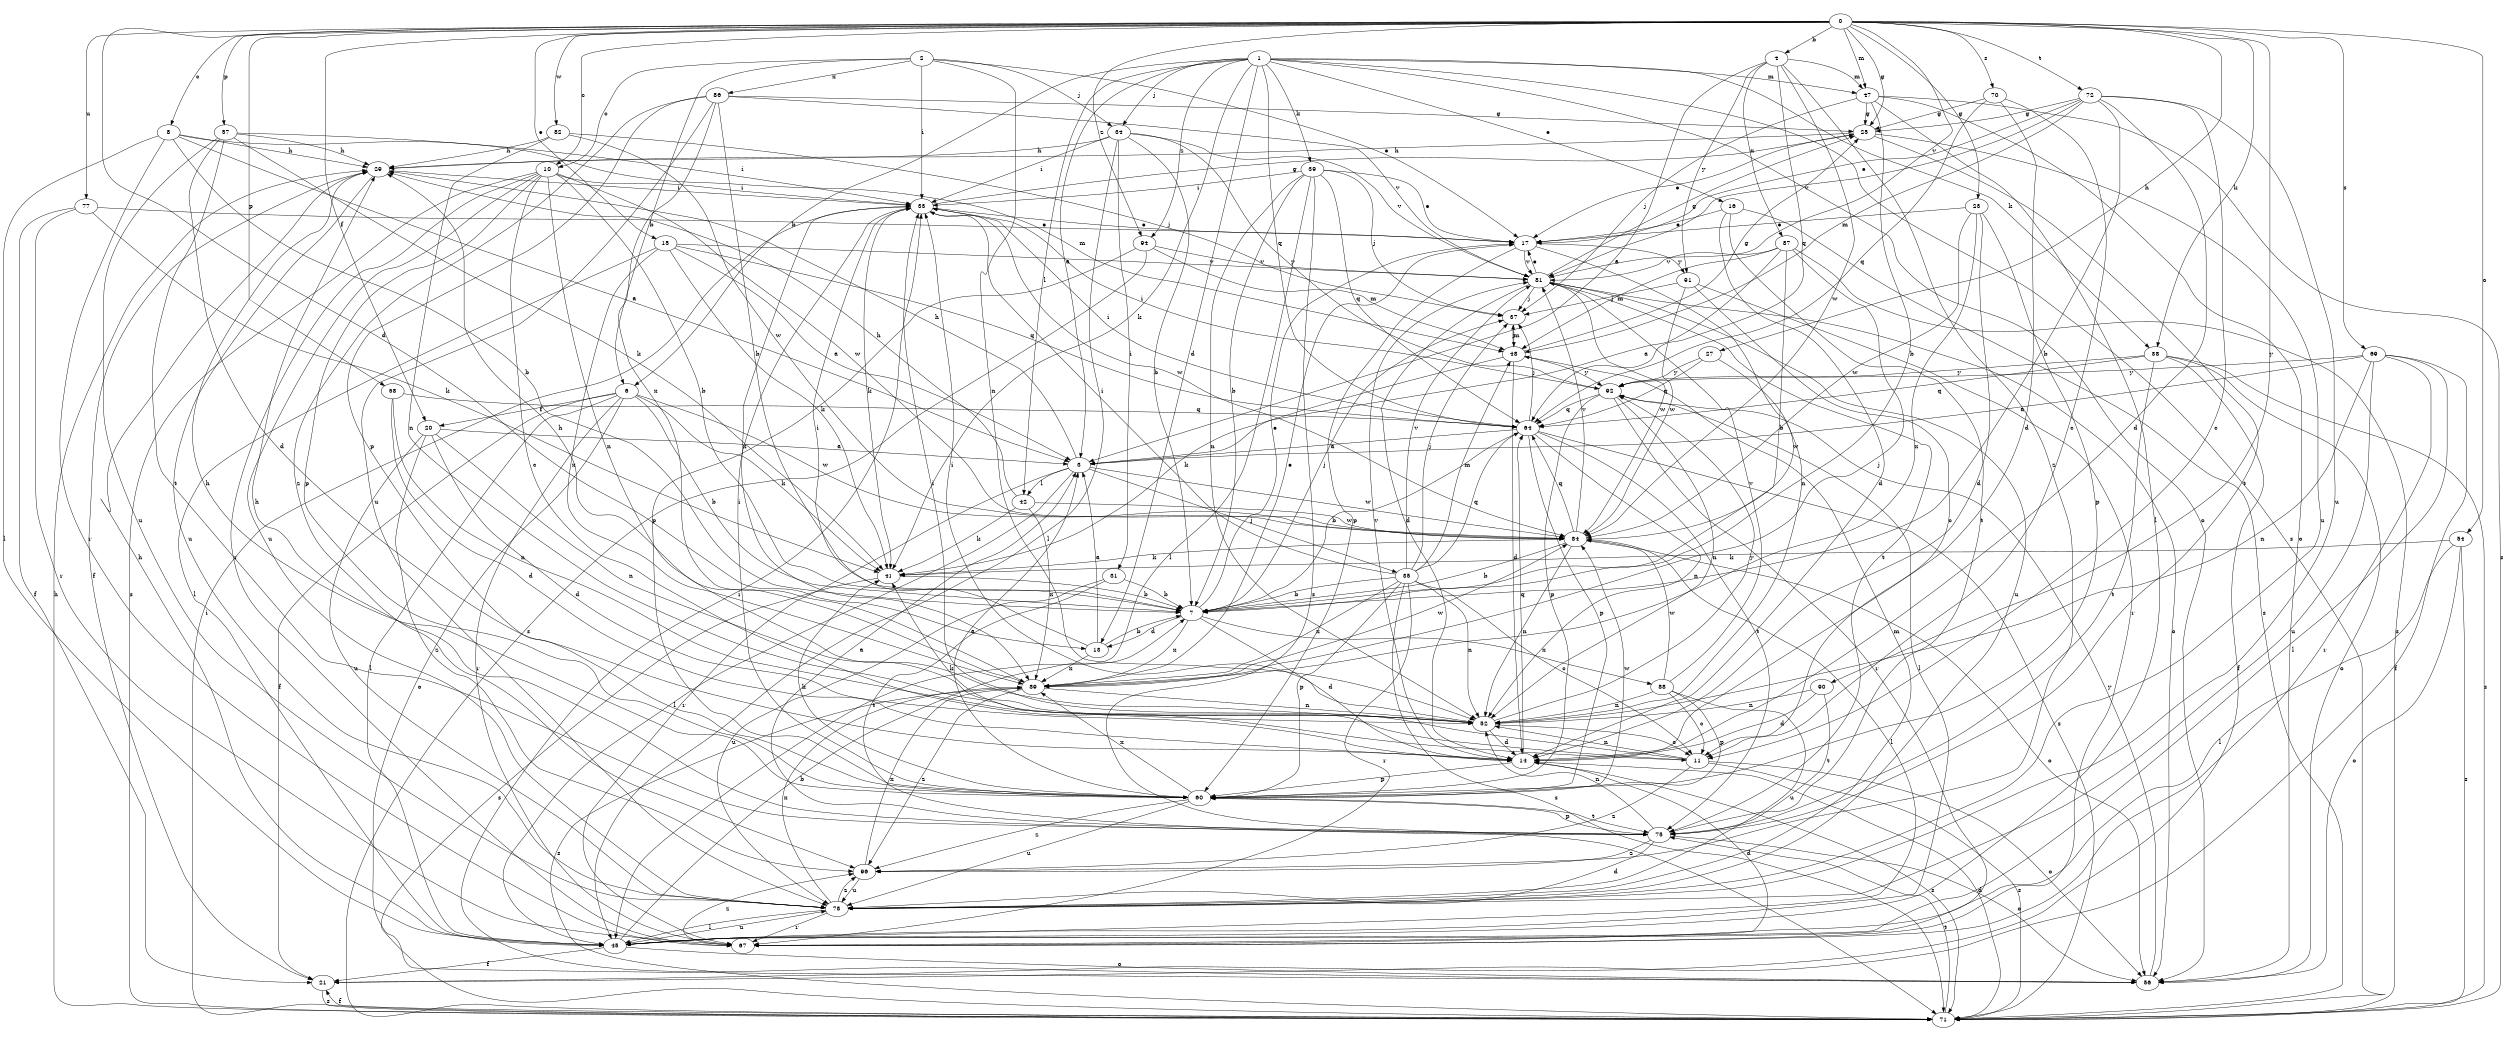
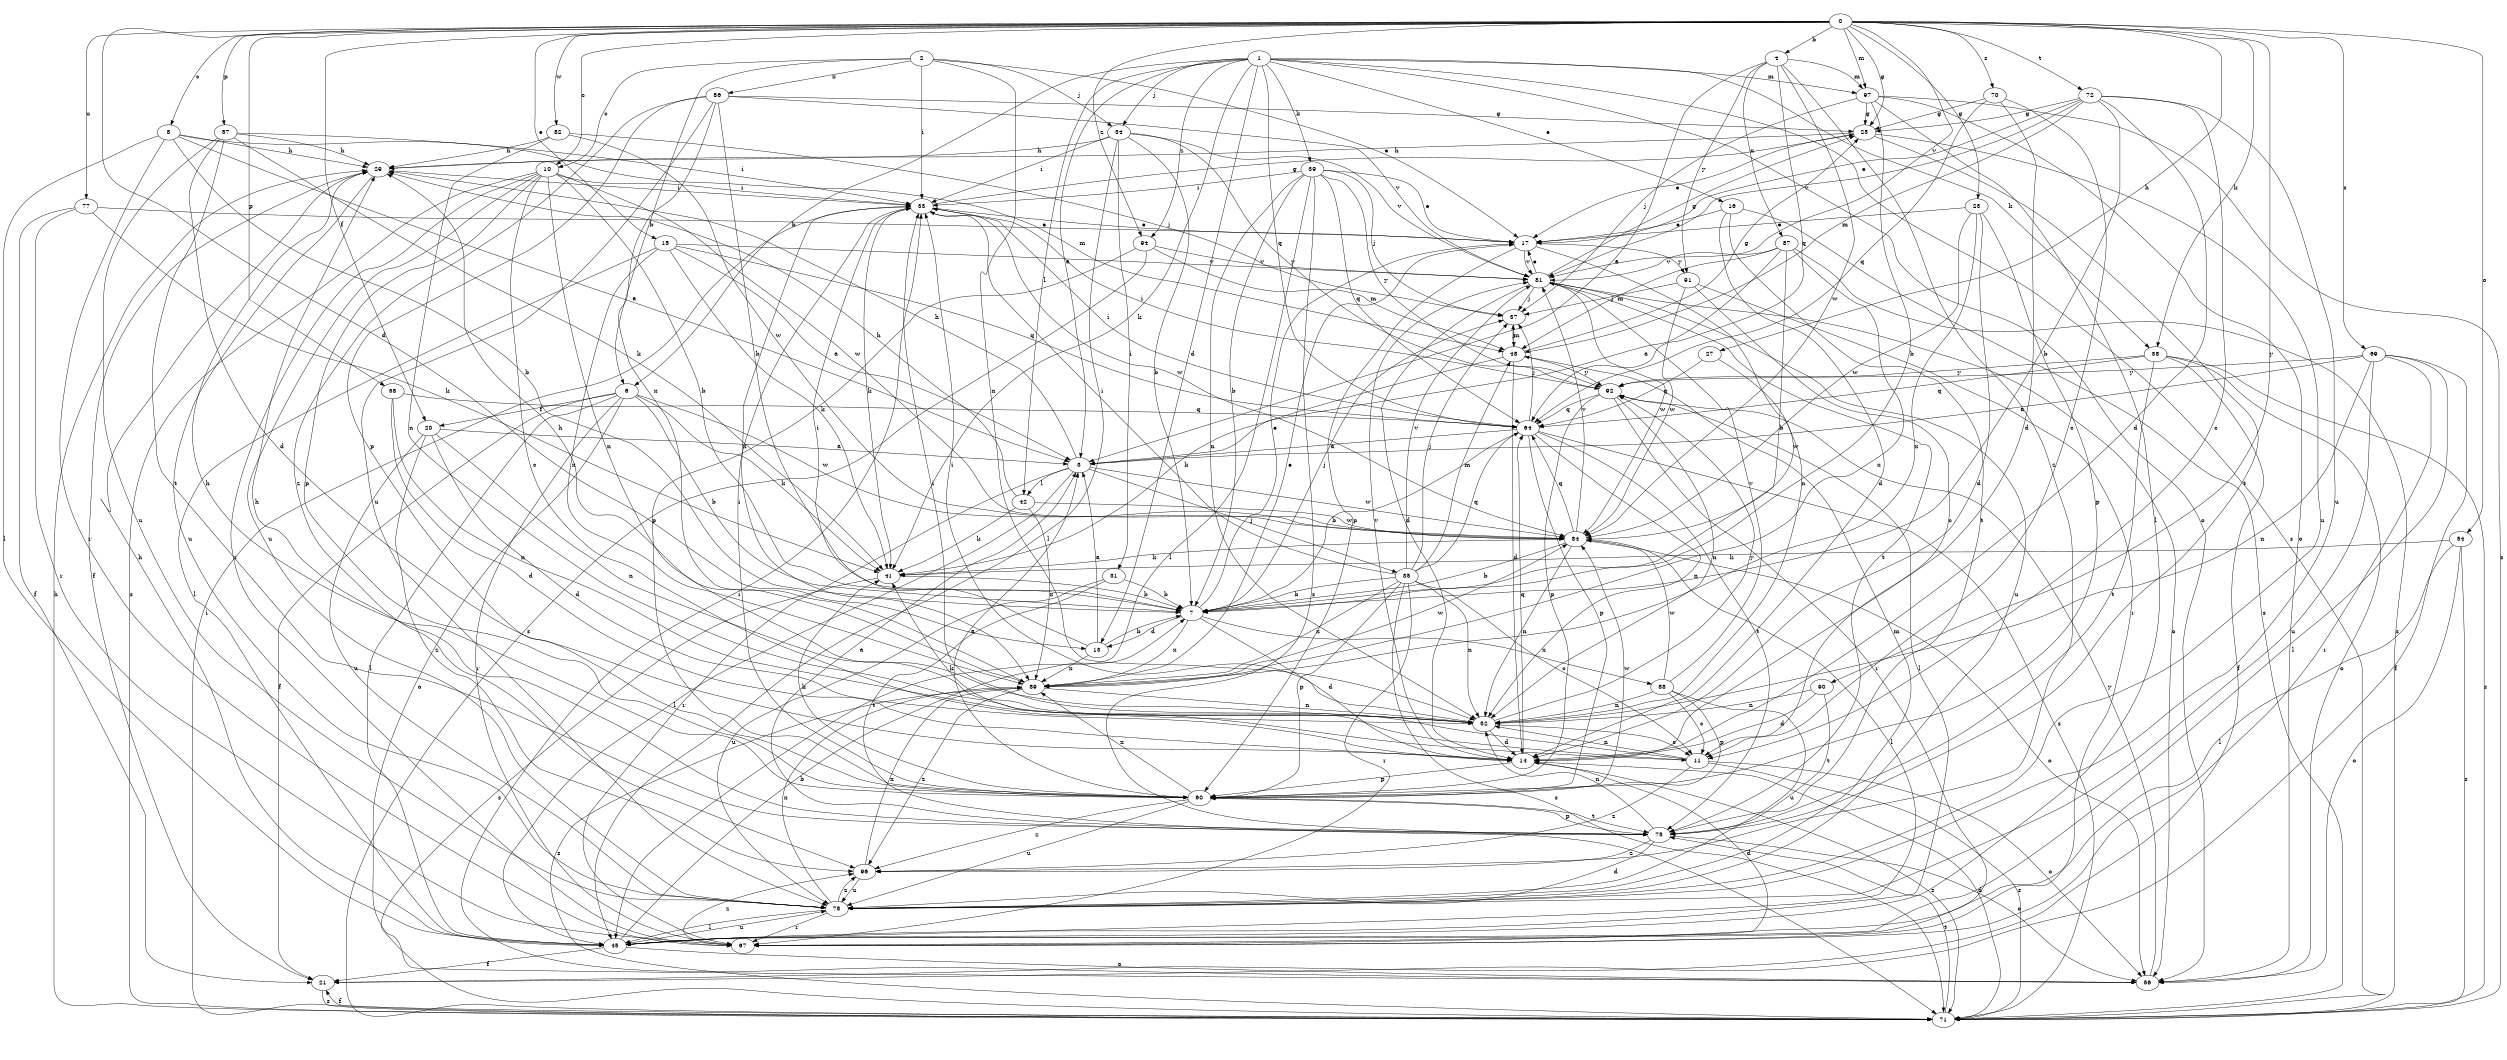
(1867, 95) -> (1867, 95)
(1667, 375) -> (1414, 314)
(1879, 465) -> (1879, 465)
